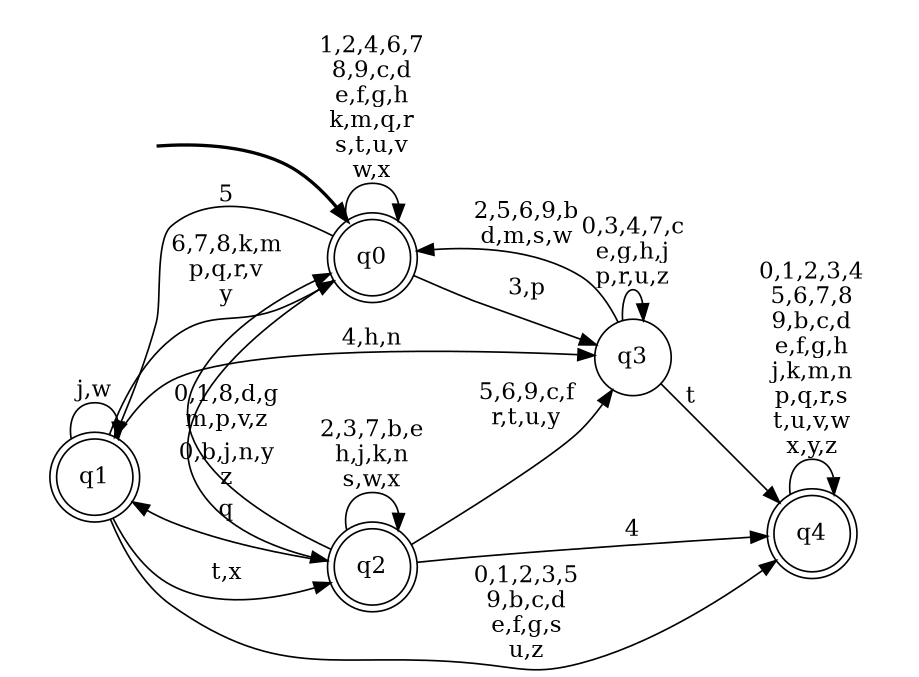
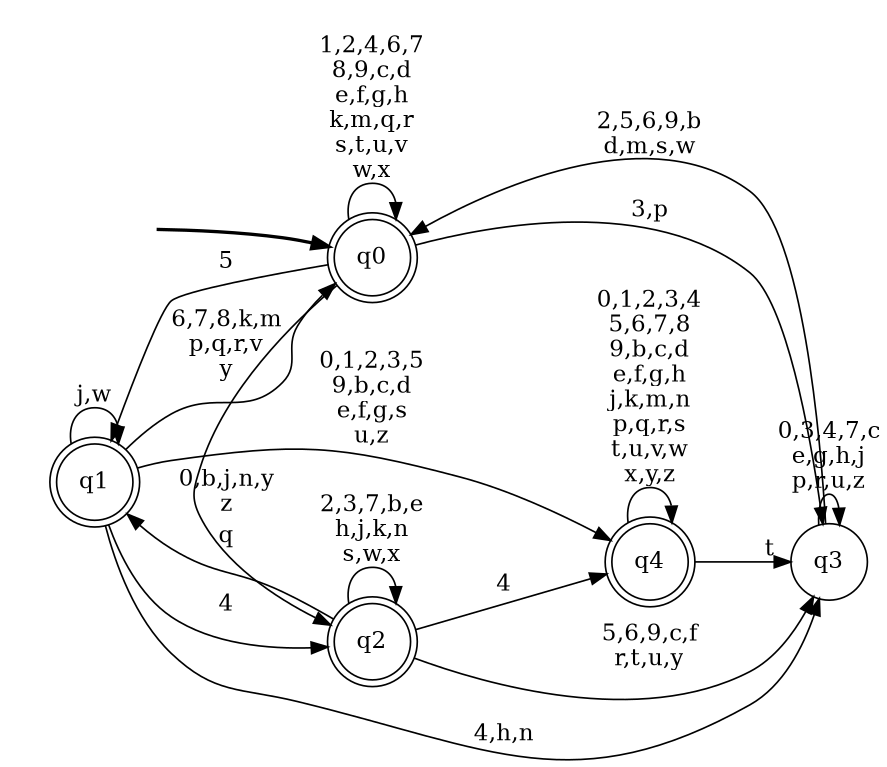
(190, 401) -> none
(714, 437) -> (734, 562)
(227, 573) -> (227, 604)
